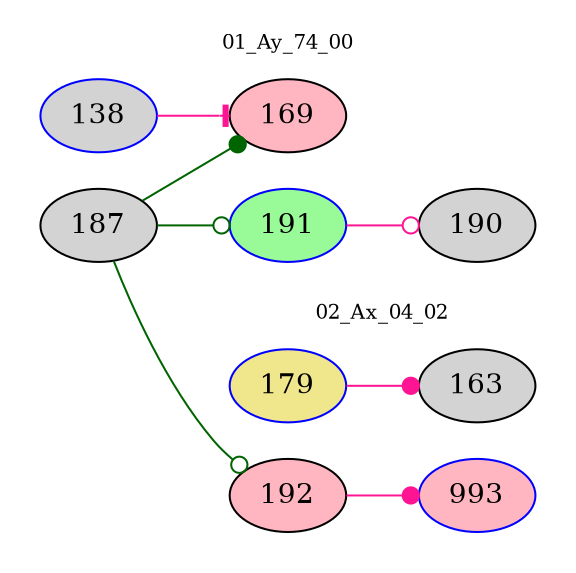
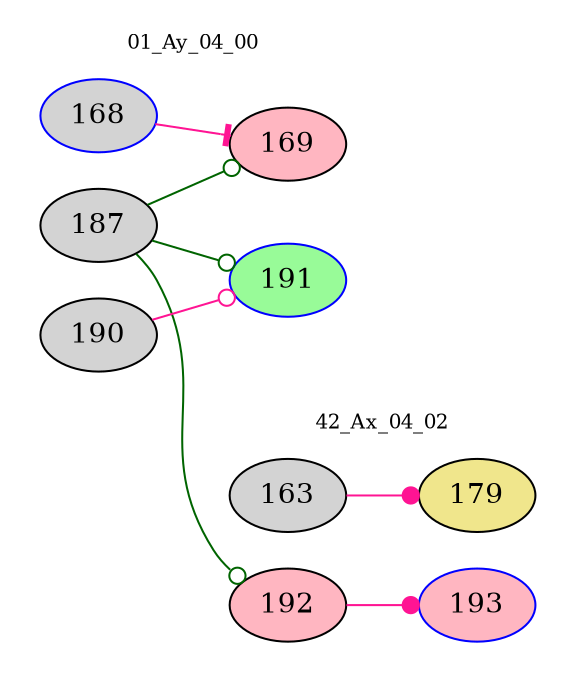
(288, 44) -> (193, 44)
(99, 116) -> (99, 116)
(187, 175) -> (186, 188)
(374, 225) -> (185, 310)
(383, 314) -> (383, 423)
(288, 386) -> (477, 495)
(374, 386) -> (374, 495)
(477, 495) -> (477, 605)
